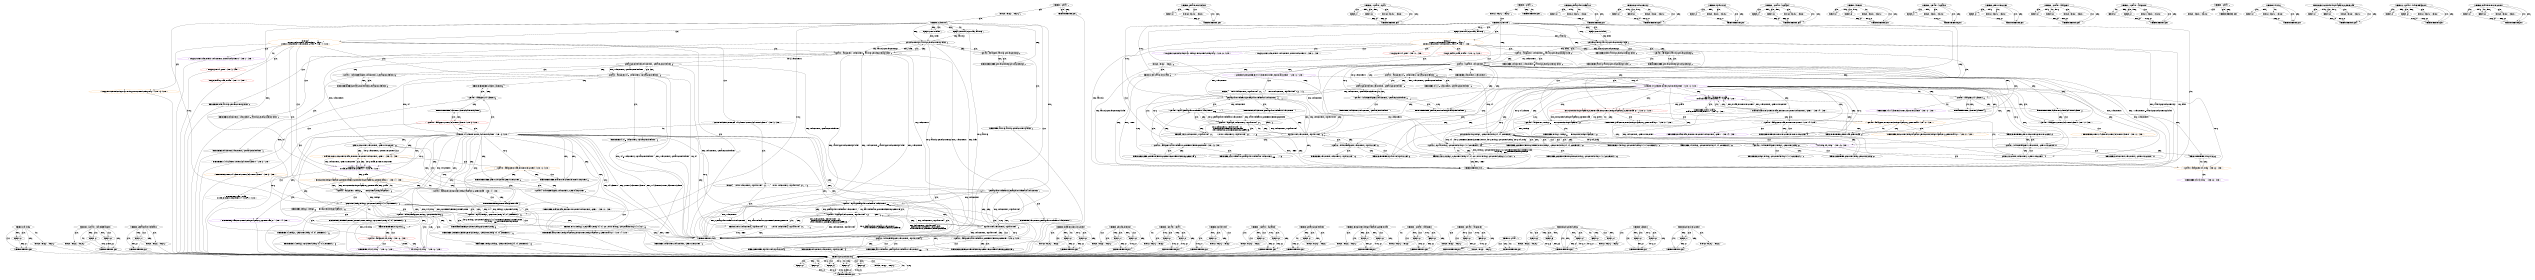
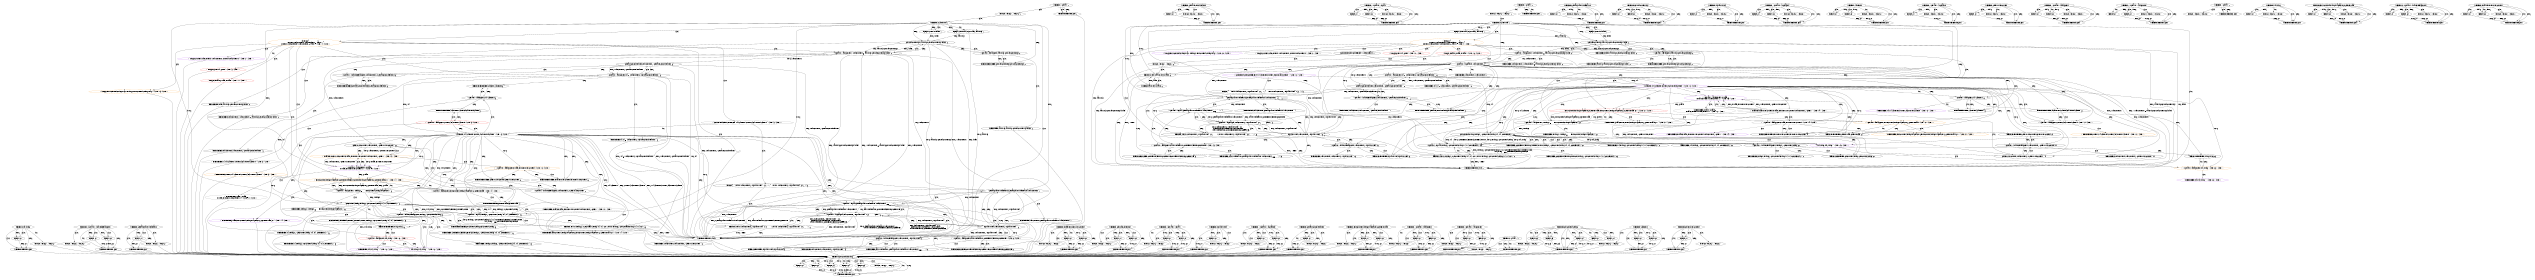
none -> (1357, 53)
none -> (1152, 86)
(405, 244) -> (405, 244)
